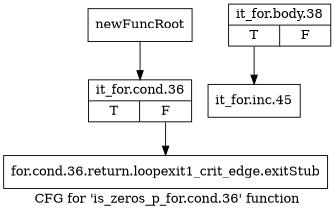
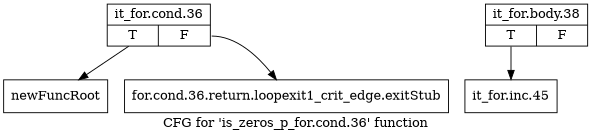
(140, 56) -> (108, 60)
